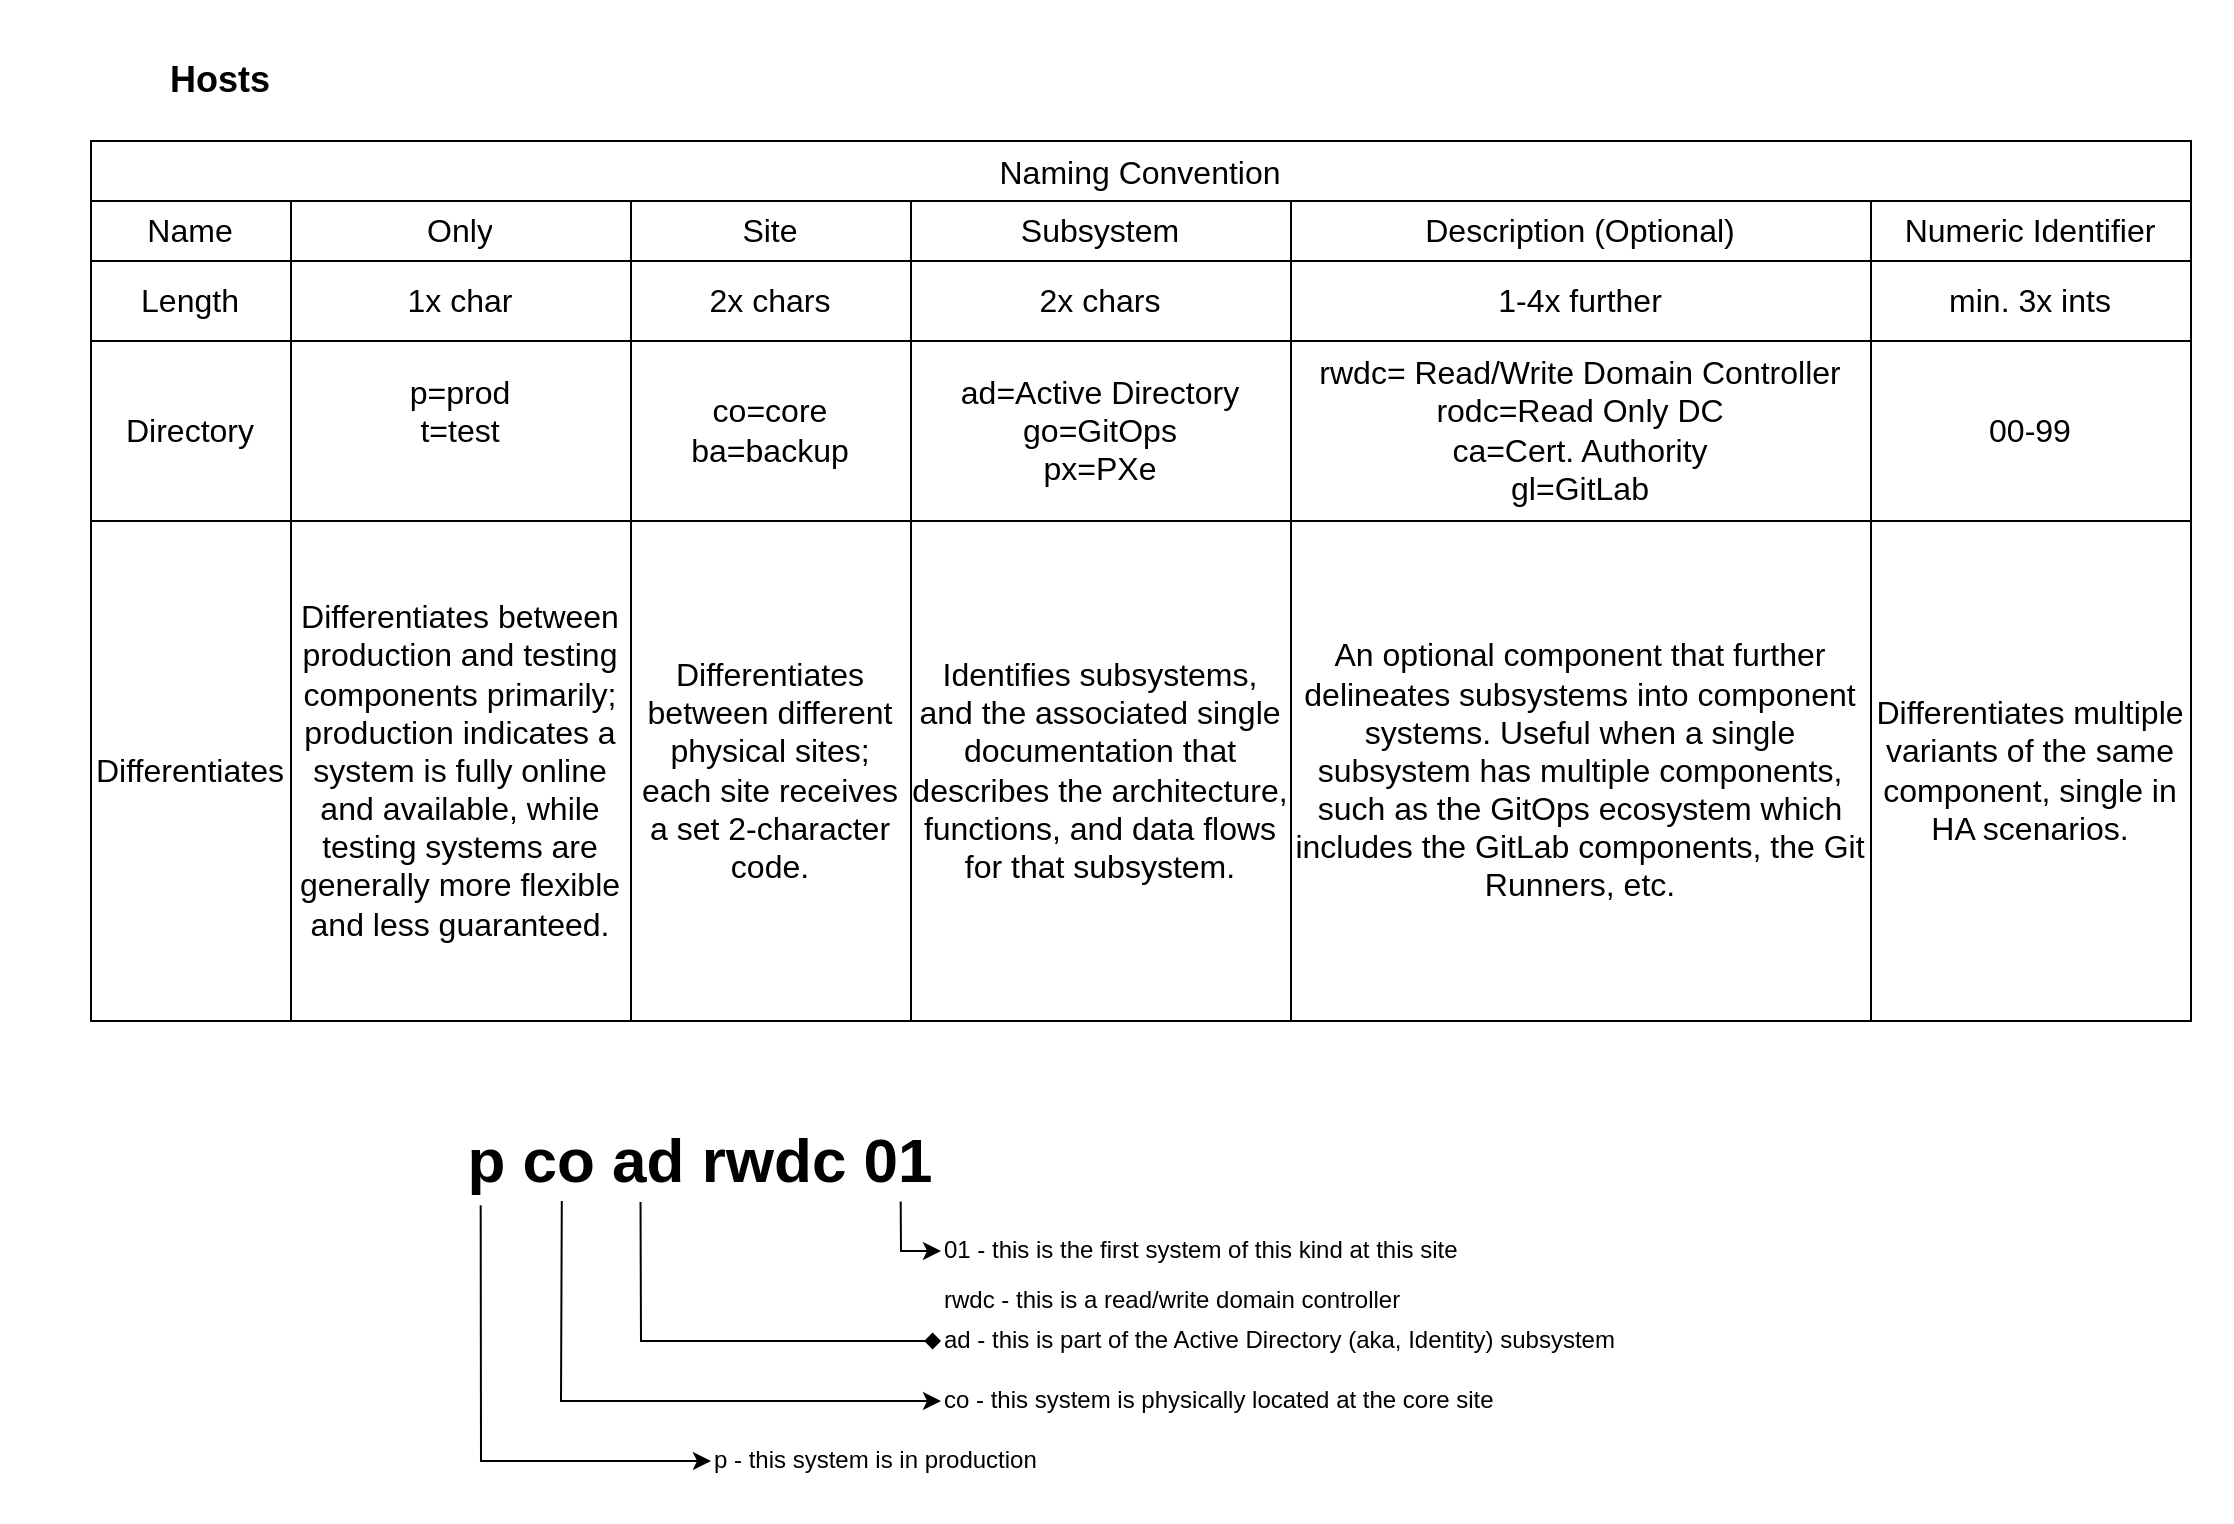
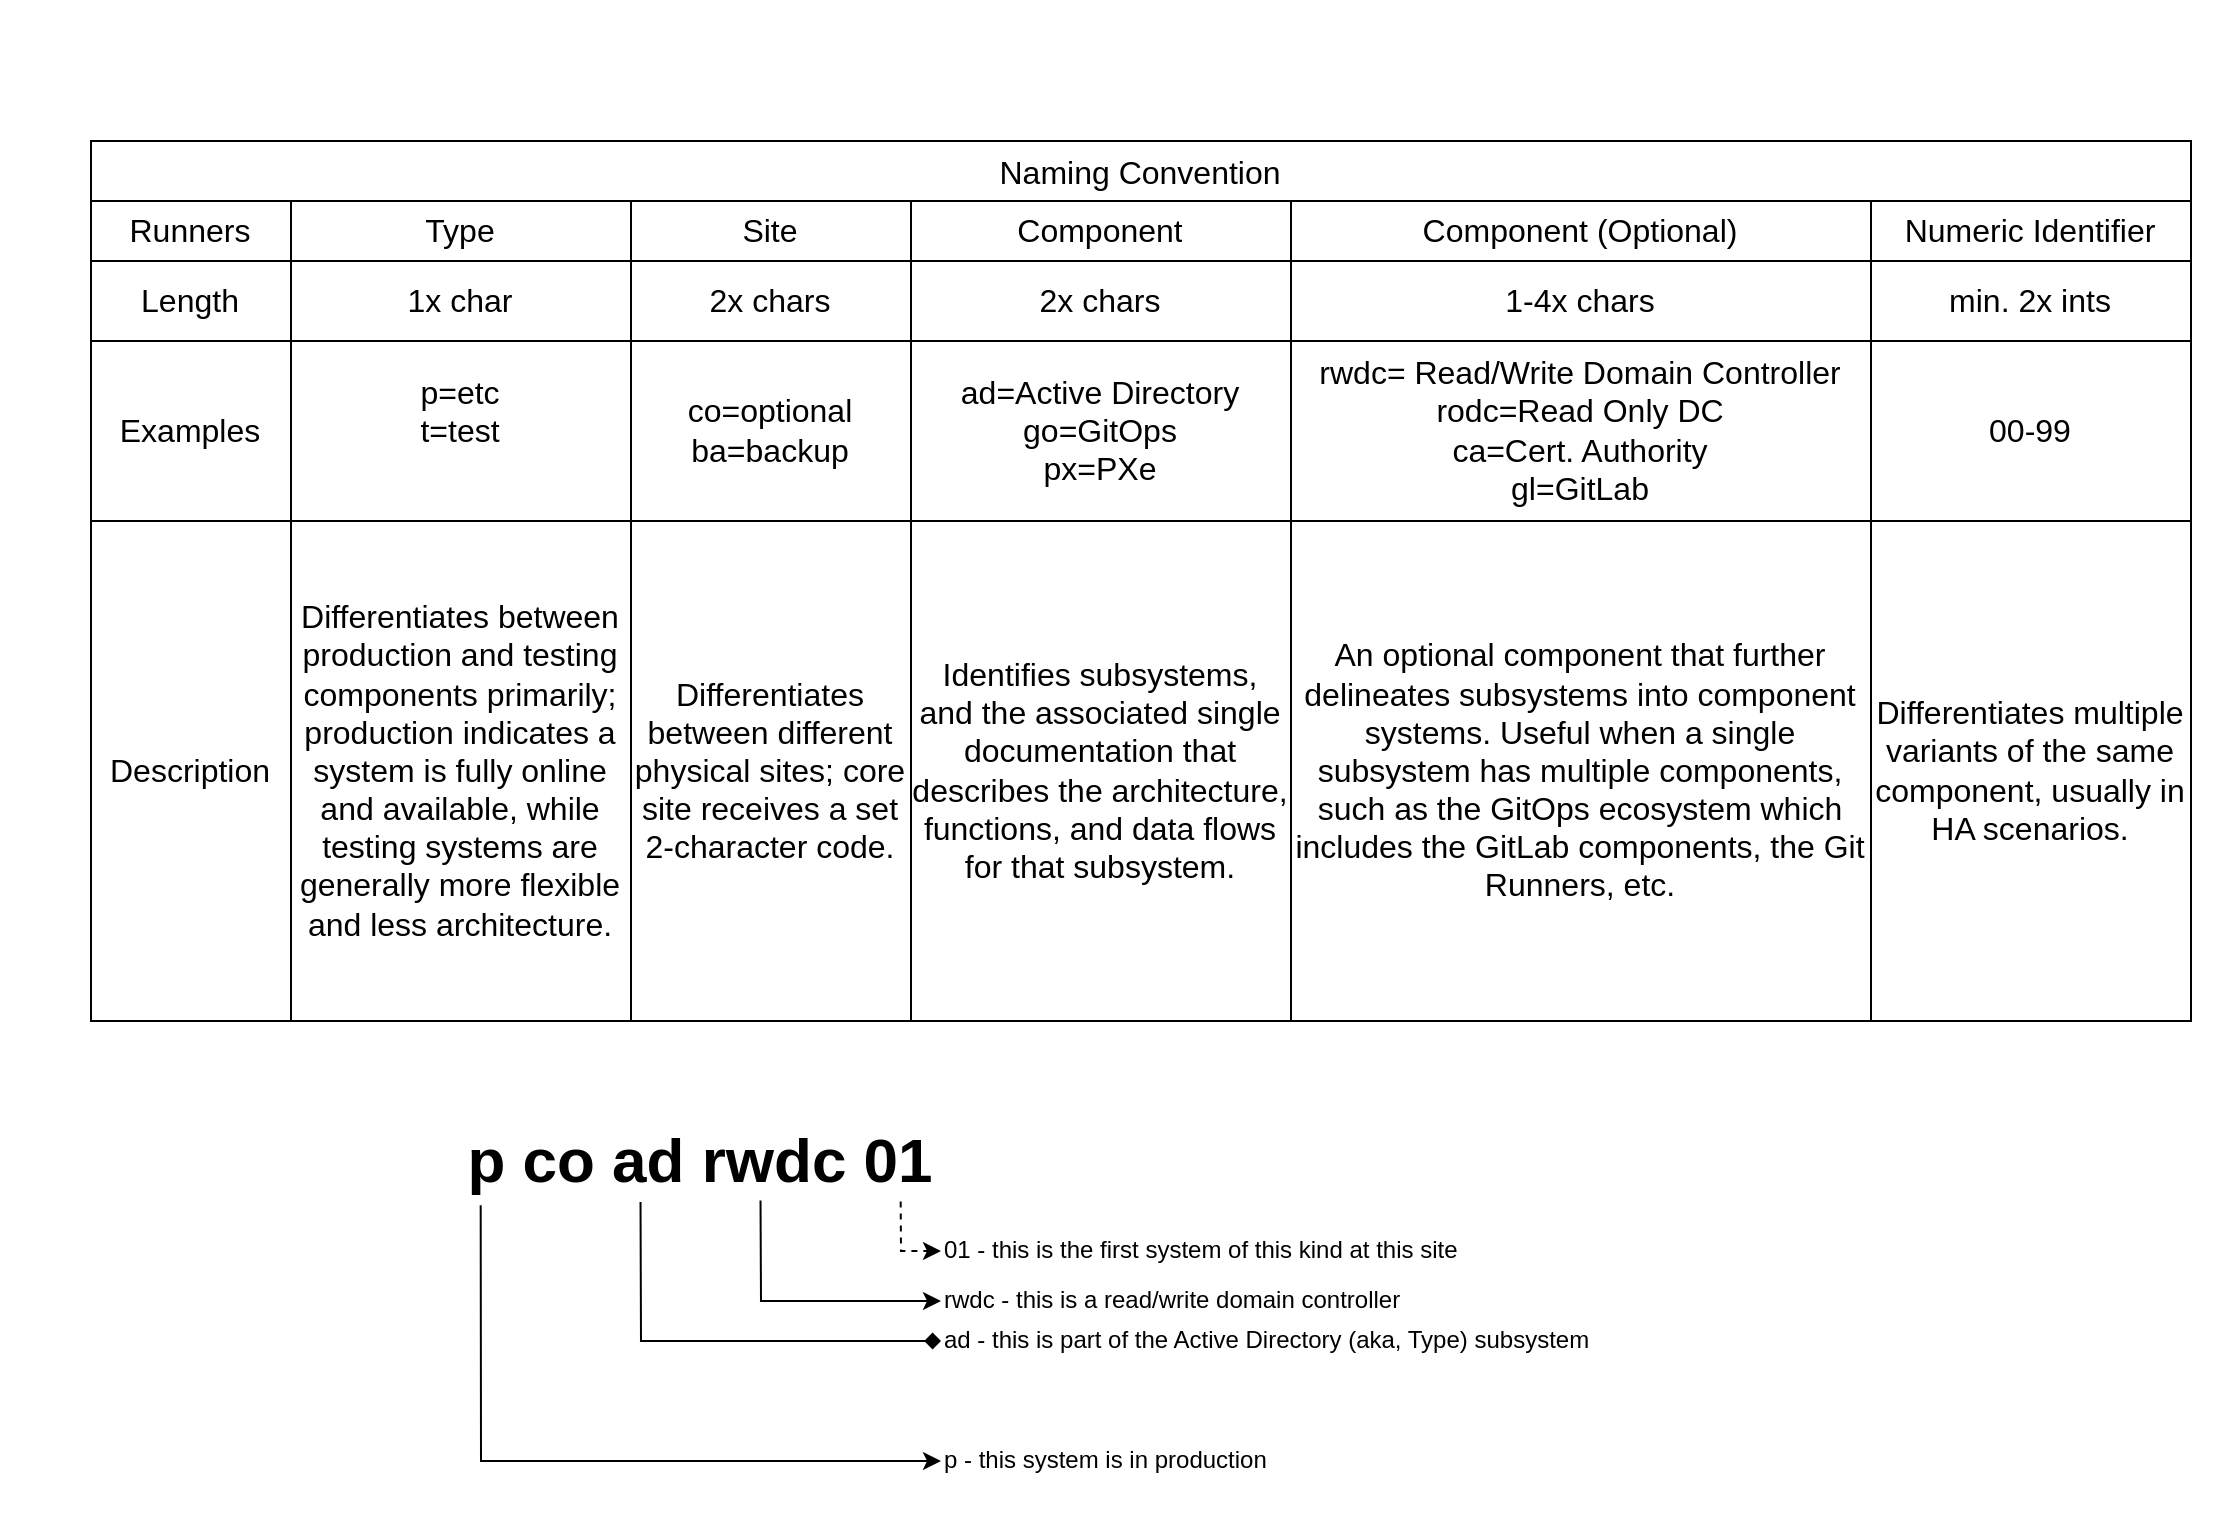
(221, 81) -> none
(191, 231) -> (191, 231)
(461, 231) -> (461, 231)
(1101, 231) -> (1101, 231)
(1581, 231) -> (1581, 231)
(1581, 301) -> (1581, 301)
(2031, 301) -> (2031, 301)
(191, 431) -> (191, 431)
(461, 431) -> (461, 431)
(771, 431) -> (771, 431)
(191, 771) -> (191, 771)
(461, 771) -> (461, 771)
(771, 771) -> (771, 771)
(2031, 771) -> (2031, 771)
(901, 1238) -> (901, 1238)
none -> (794, 1301)
(1342, 1341) -> (1318, 1341)
(644, 1401) -> none
(1341, 1401) -> none
(1111, 1461) -> (1341, 1461)
